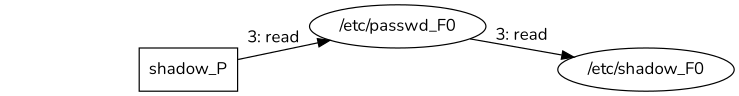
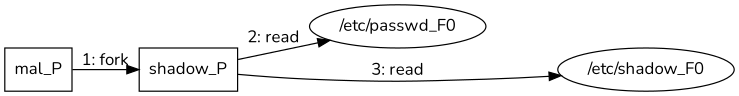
(274, 38) -> (274, 38)
(516, 47) -> (393, 81)
none -> (38, 70)
